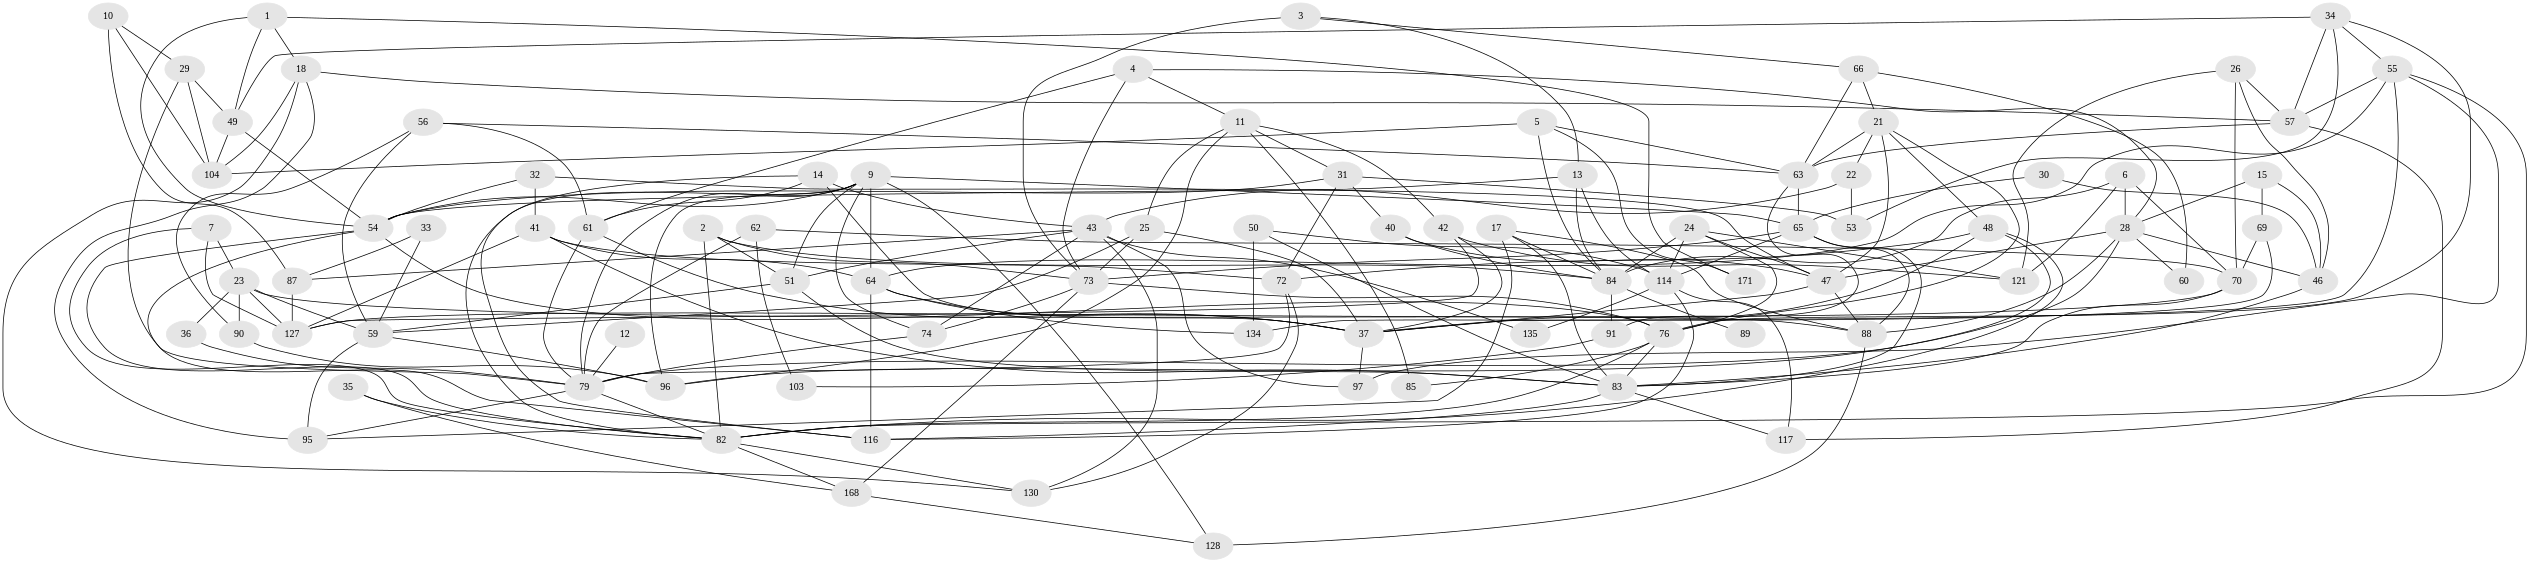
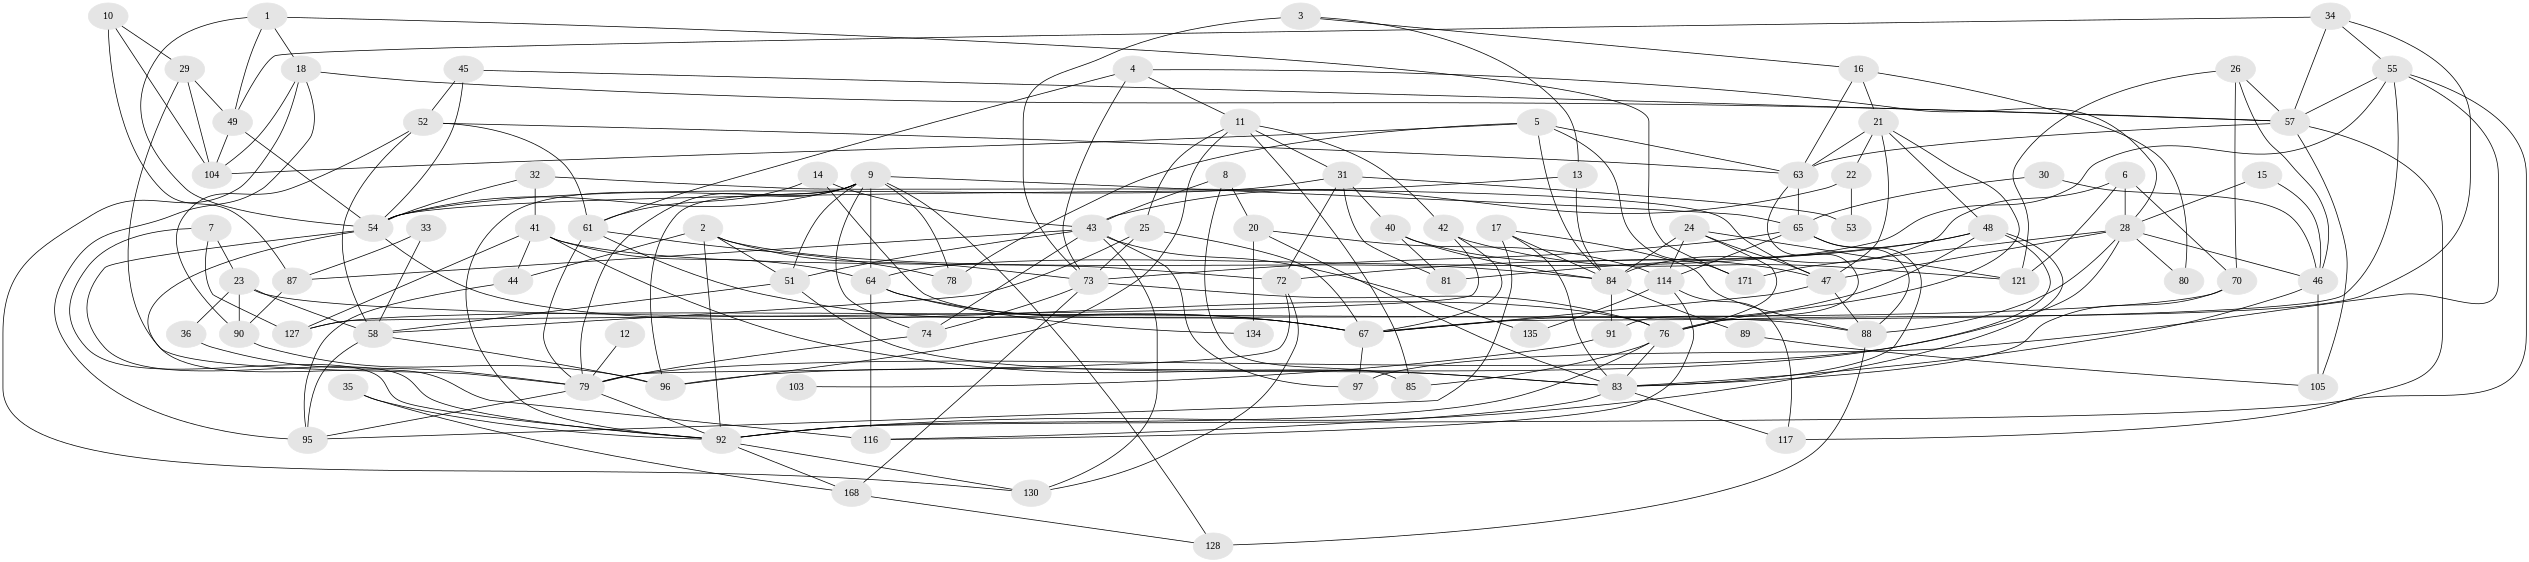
none -> (464, 69)
(1859, 69) -> (1859, 69)
(423, 122) -> (423, 122)
(2130, 159) -> none
none -> (1226, 175)
(756, 228) -> none
(1254, 228) -> (1254, 228)
(2262, 228) -> none
(1607, 237) -> none
none -> (1934, 251)
none -> (513, 281)
none -> (952, 281)
none -> (1446, 281)
(2184, 281) -> (2184, 281)
(266, 308) -> none
(292, 310) -> (266, 308)
(373, 334) -> (373, 334)
(1364, 334) -> (1364, 334)
(500, 335) -> none
none -> (2318, 387)
(721, 440) -> (721, 440)
